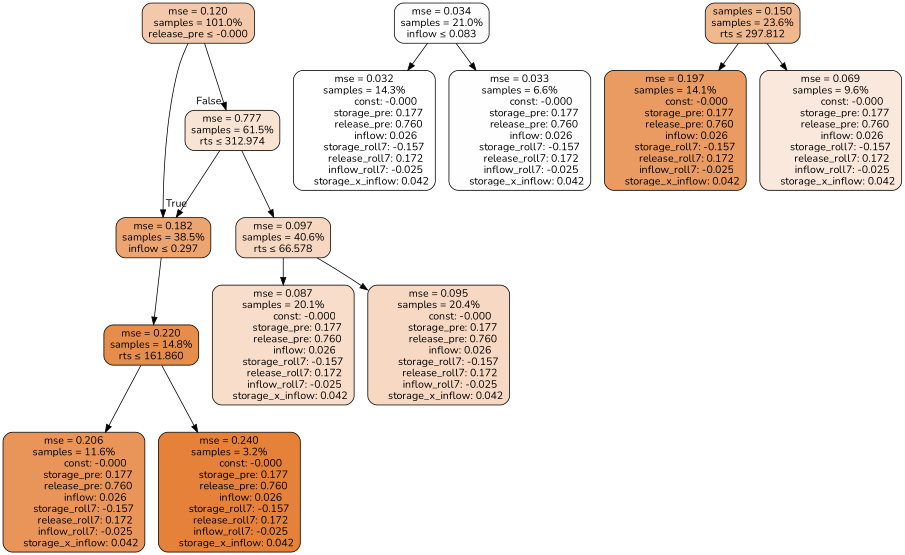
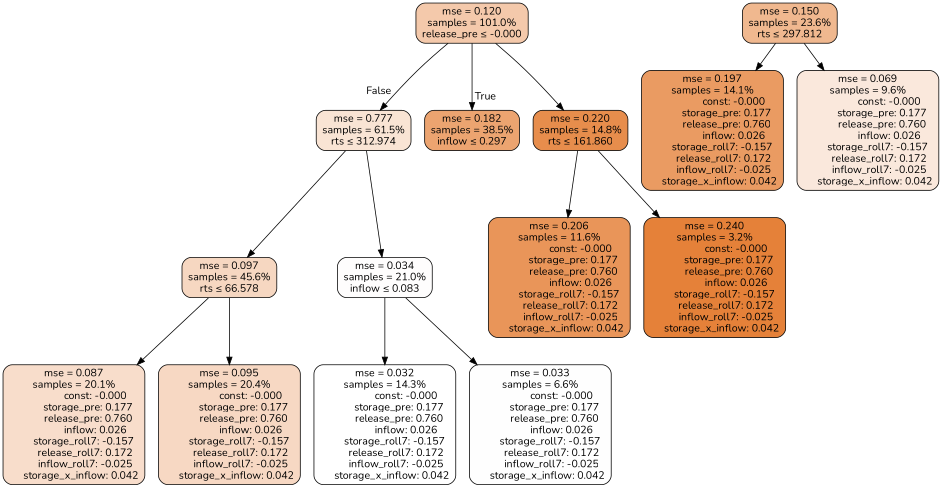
(753, 23) -> (790, 23)
(200, 181) -> (374, 200)
(283, 238) -> (229, 278)
(158, 287) -> (528, 73)
